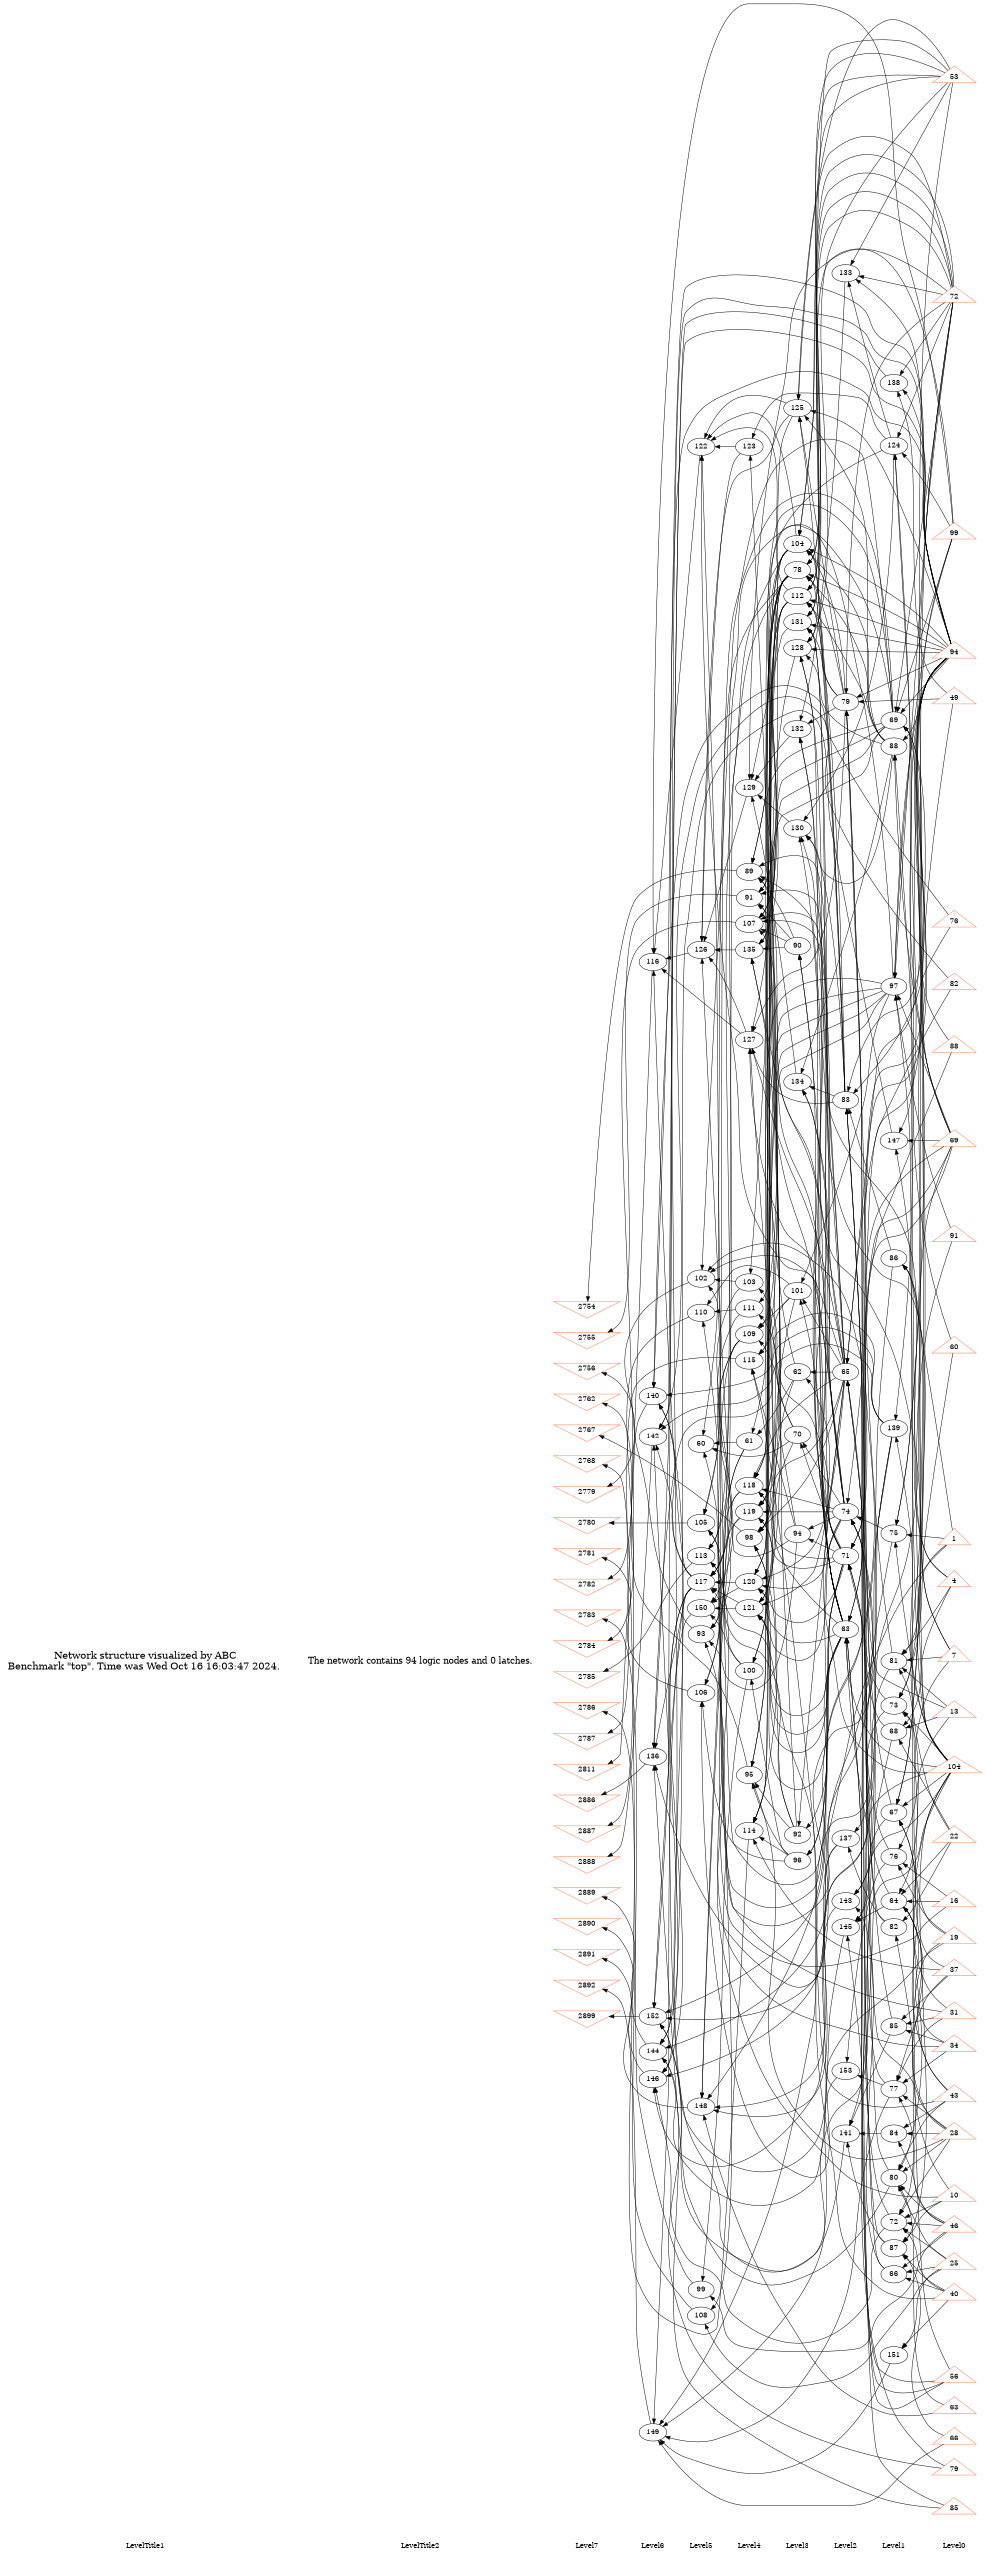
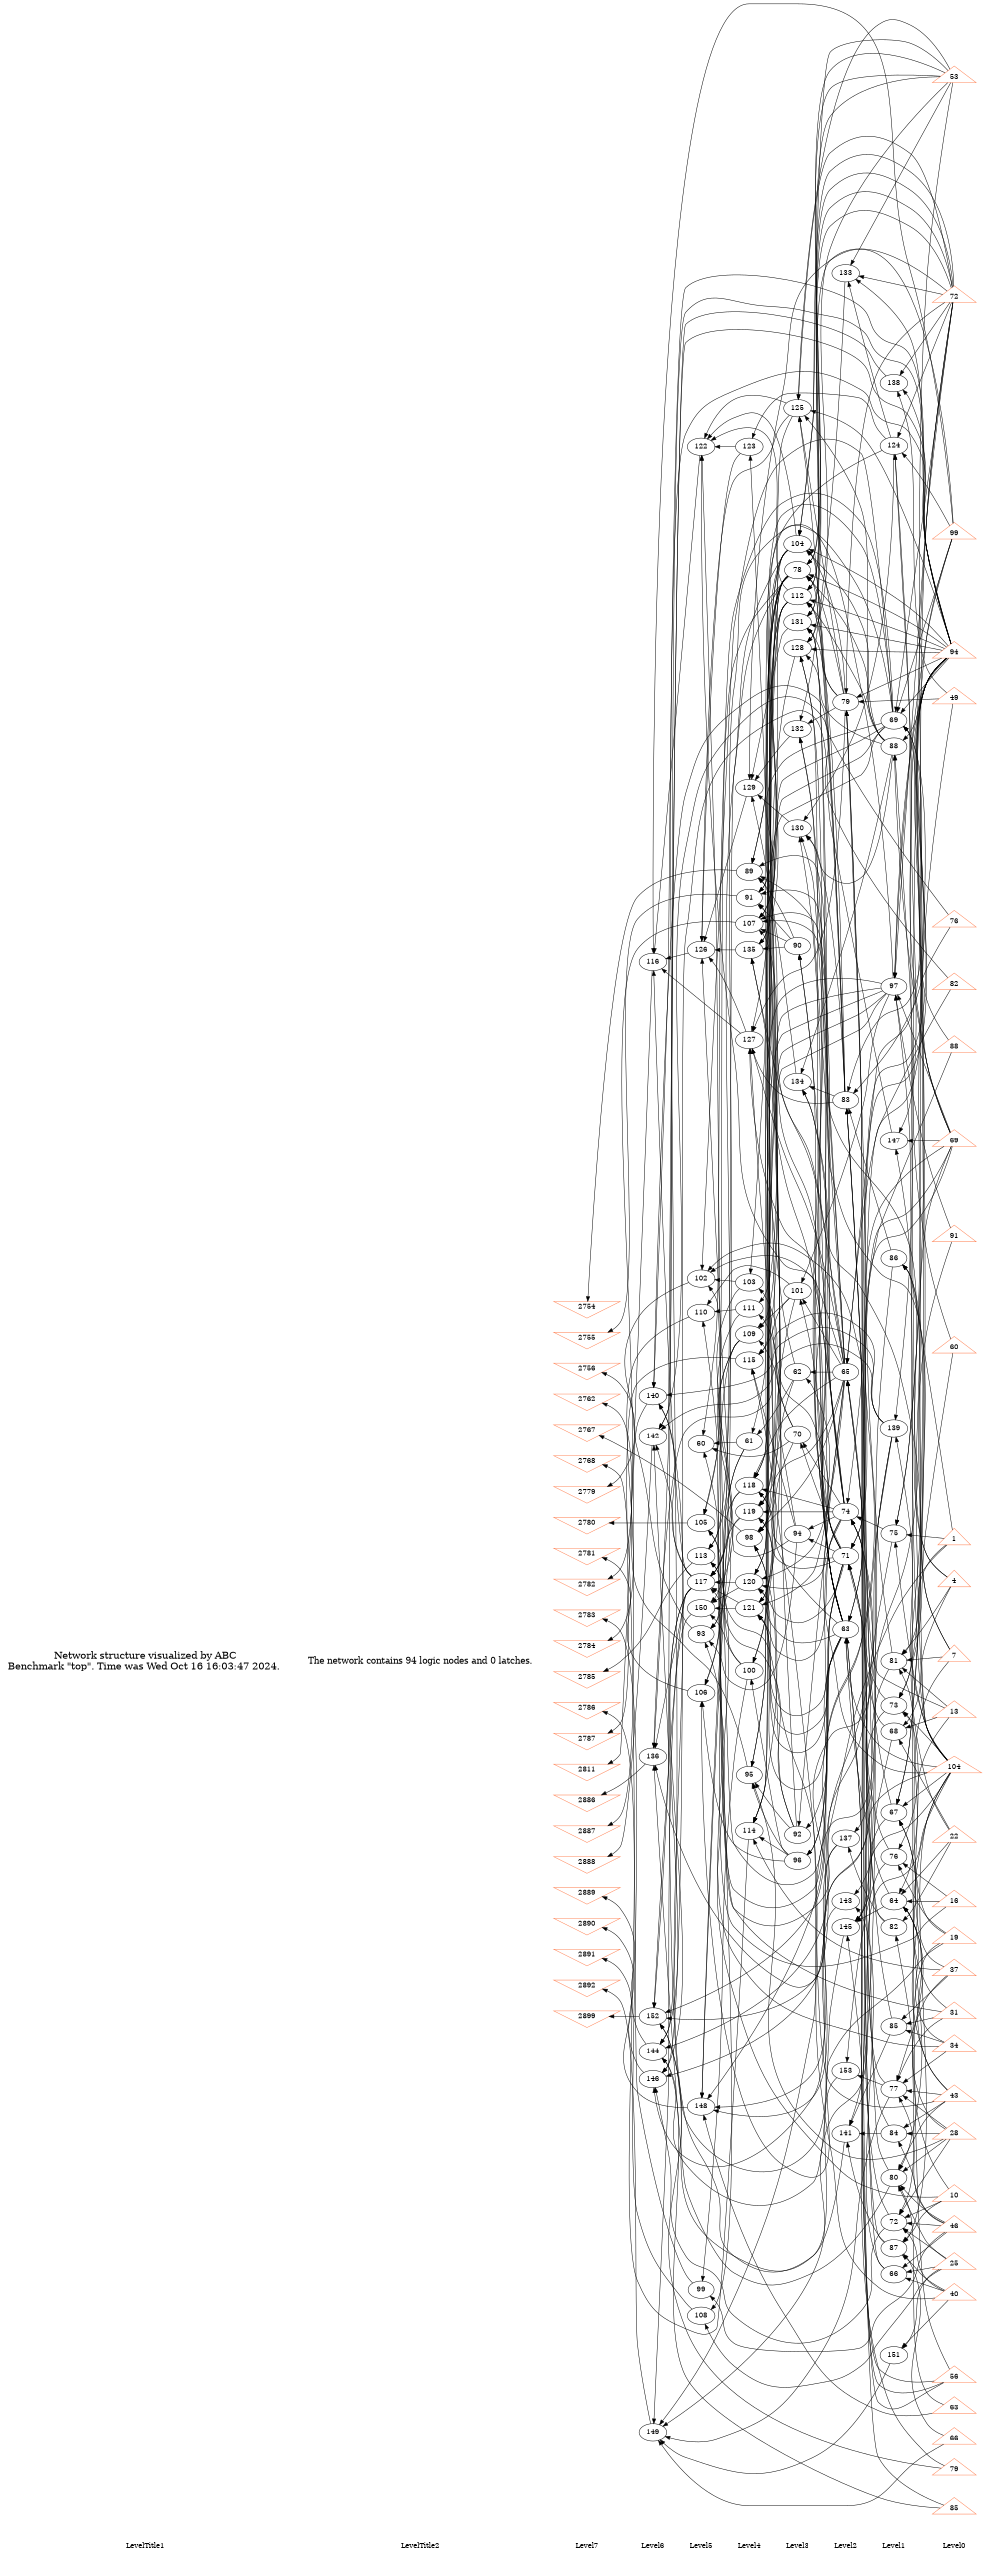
(864, 1634) -> (863, 1621)
(870, 1854) -> (870, 1868)
none -> (929, 2093)
